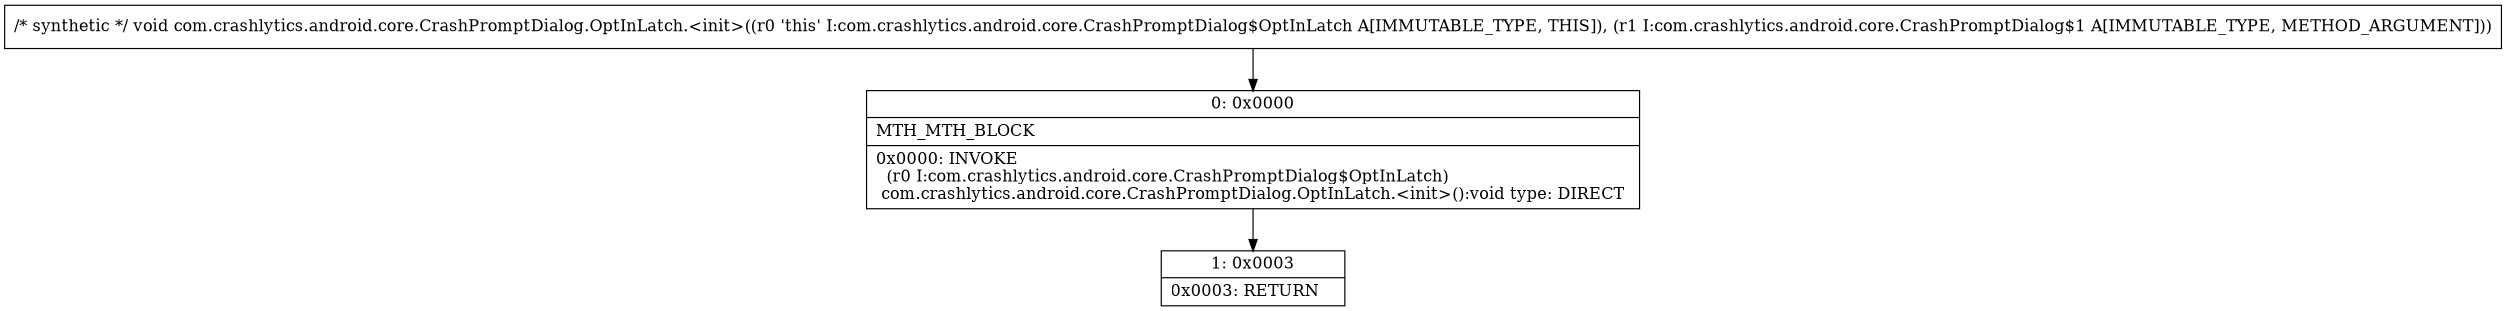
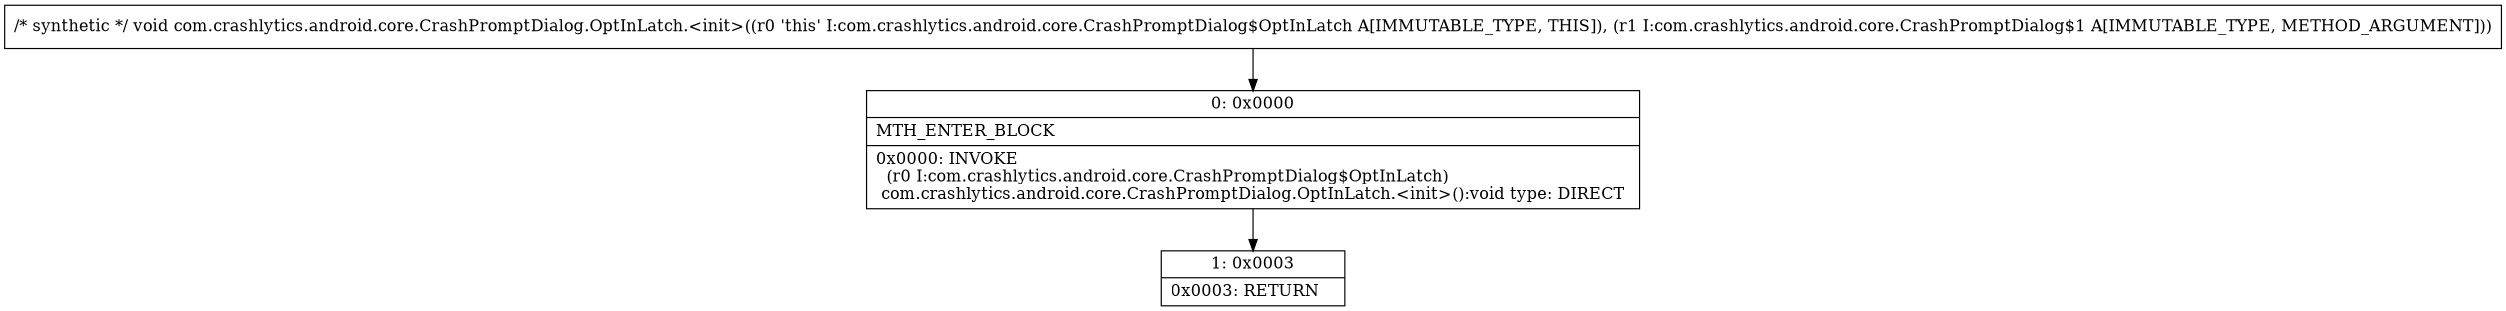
(955, 131) -> (966, 131)
